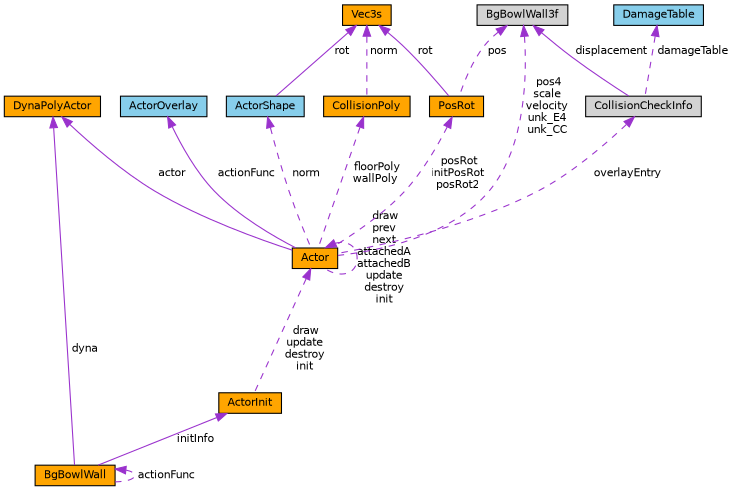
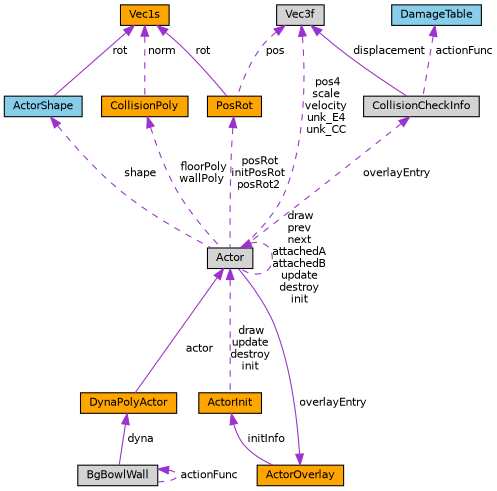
(367, 15) -> (145, 15)
(522, 15) -> (300, 15)
(692, 51) -> (462, 51)
(164, 106) -> (300, 475)
(245, 173) -> (332, 403)
(305, 173) -> (139, 173)
(173, 201) -> (176, 335)
(315, 258) -> (230, 258)
(157, 441) -> (248, 449)
(75, 475) -> (118, 475)
